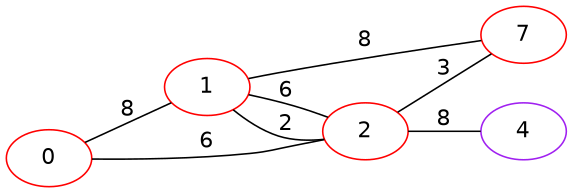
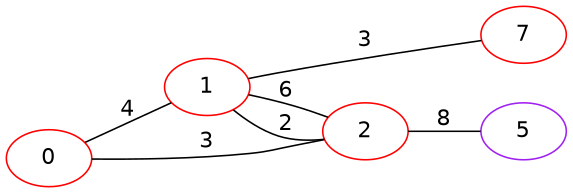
(365, 40) -> (365, 40)
(445, 83) -> none
(128, 110) -> (128, 110)
(524, 131) -> (524, 131)
(207, 142) -> (207, 142)
